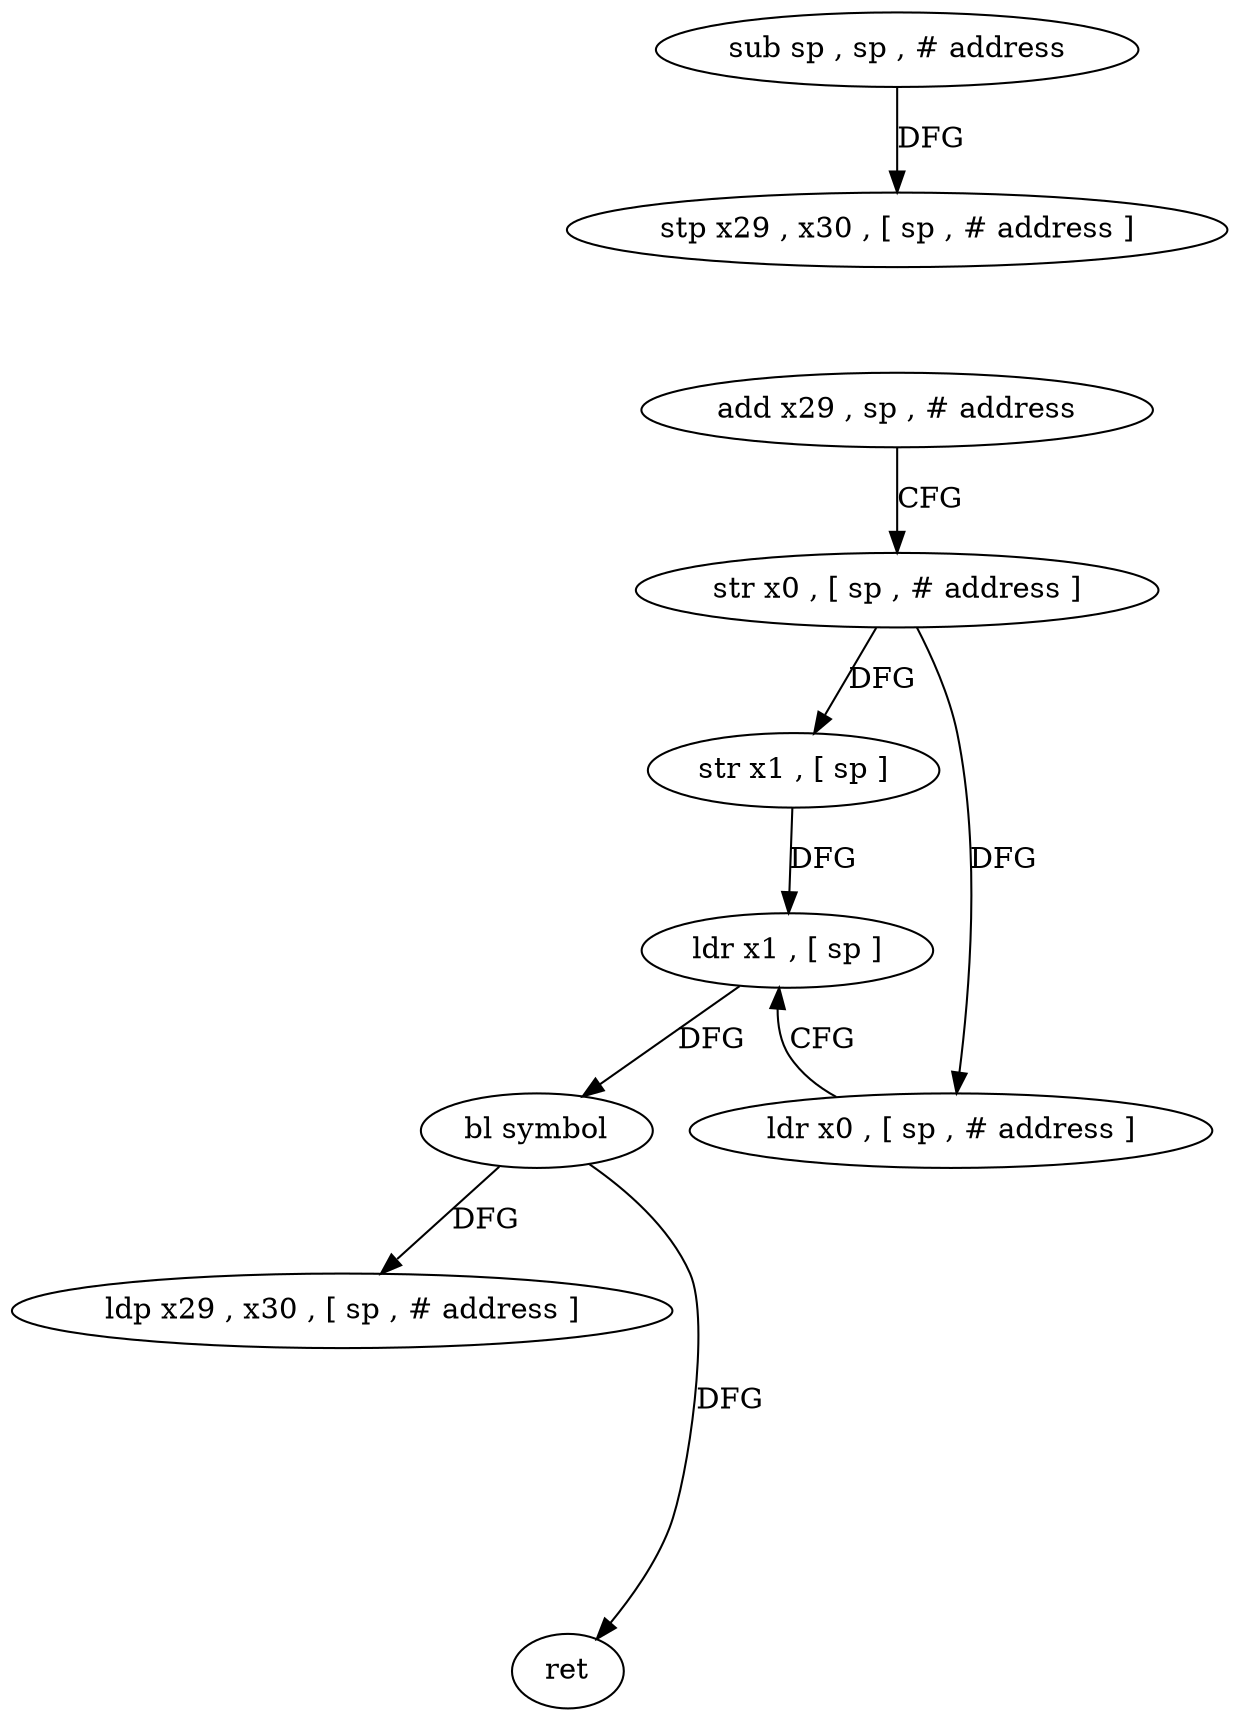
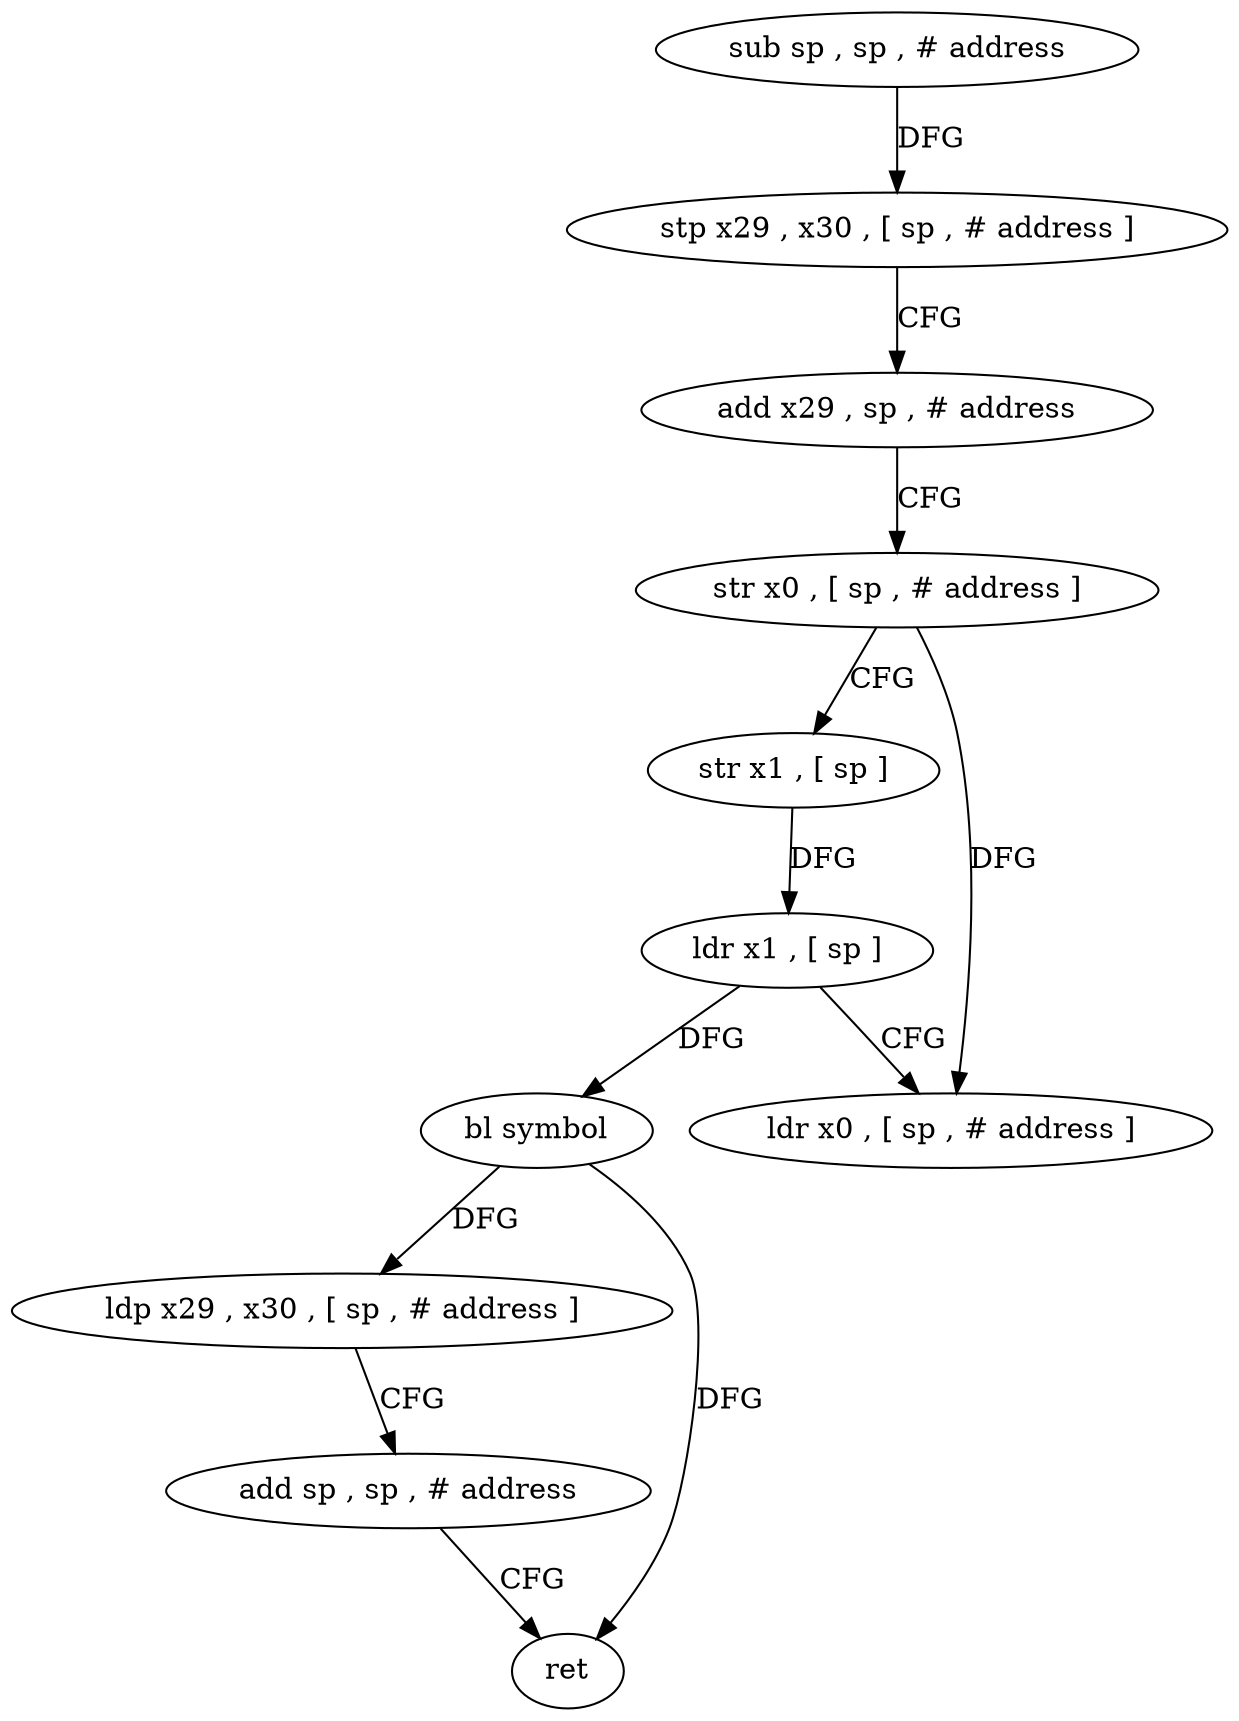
none -> (897, 310)
(883, 680) -> (883, 680)
(793, 1061) -> (862, 1032)
none -> (408, 1491)
